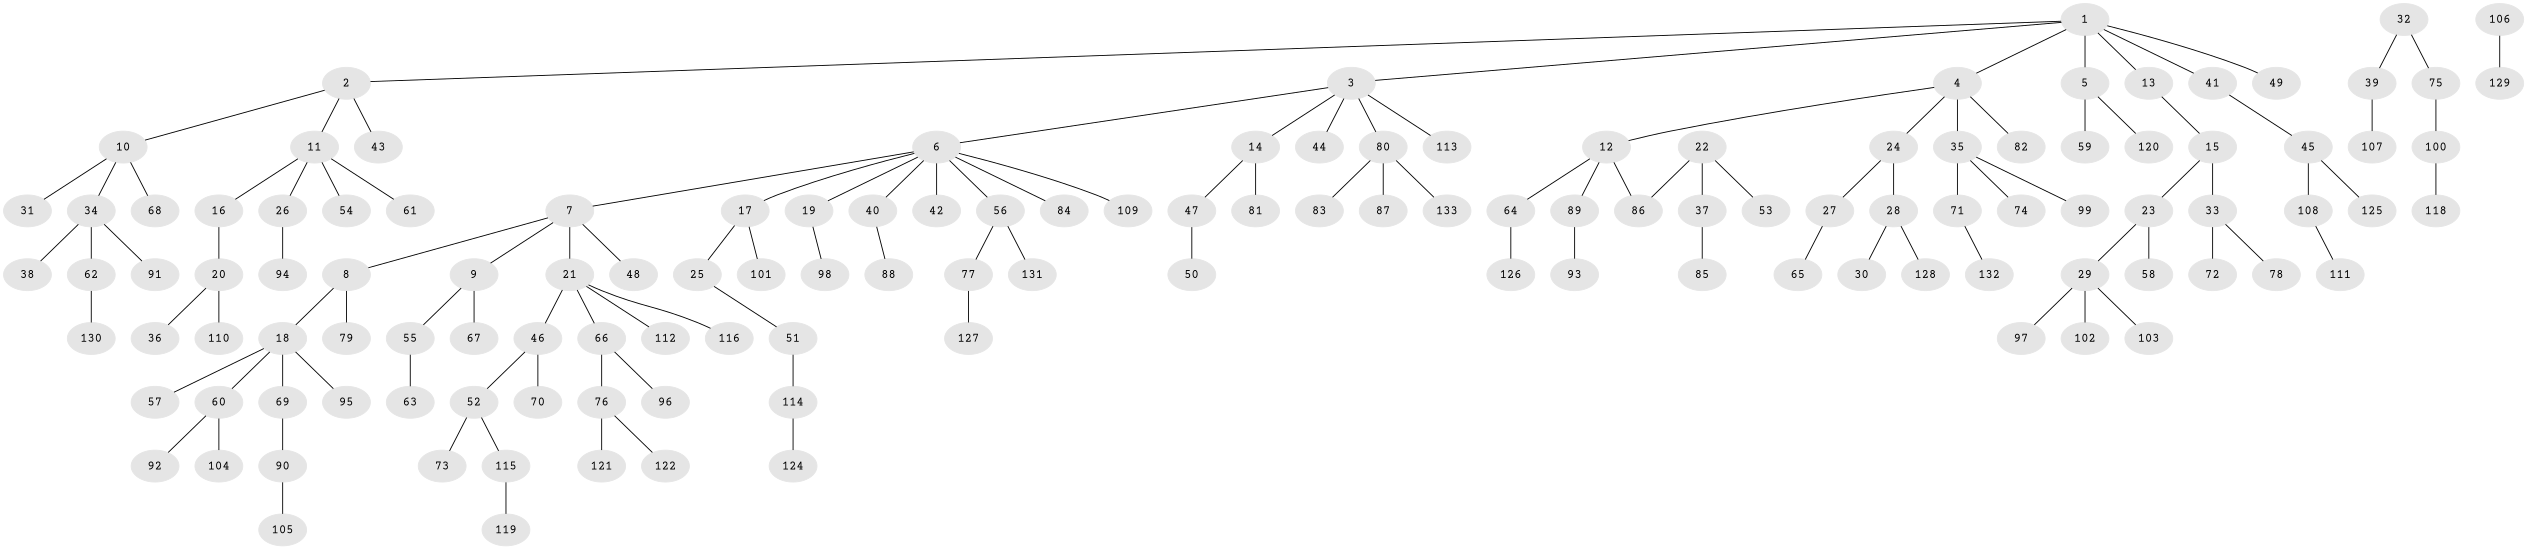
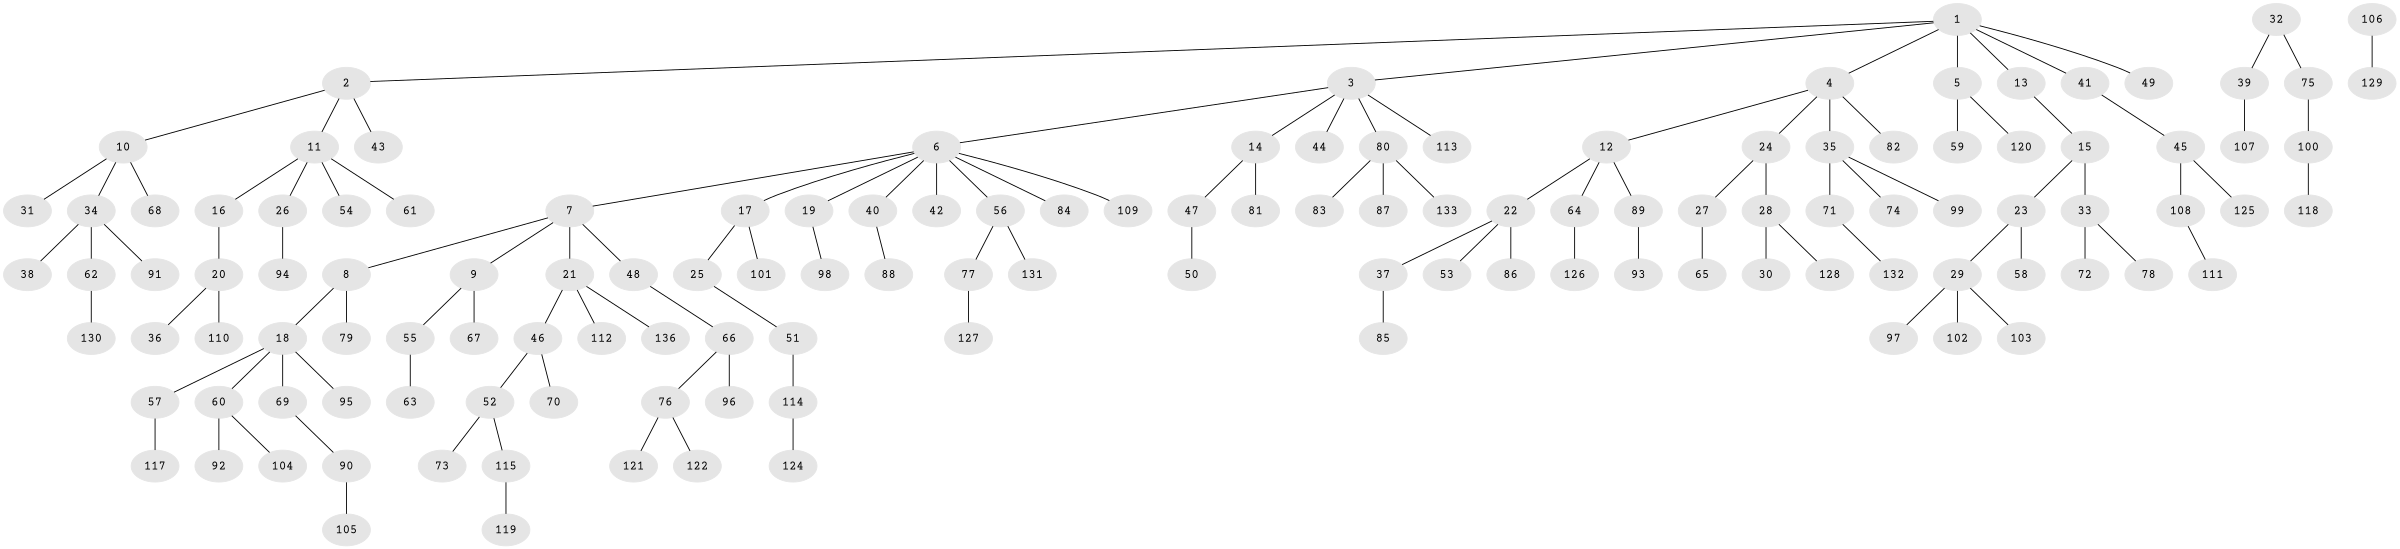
(1622, 179) -> (1559, 179)
(586, 307) -> (682, 307)
(729, 338) -> (665, 338)
none -> (155, 466)
